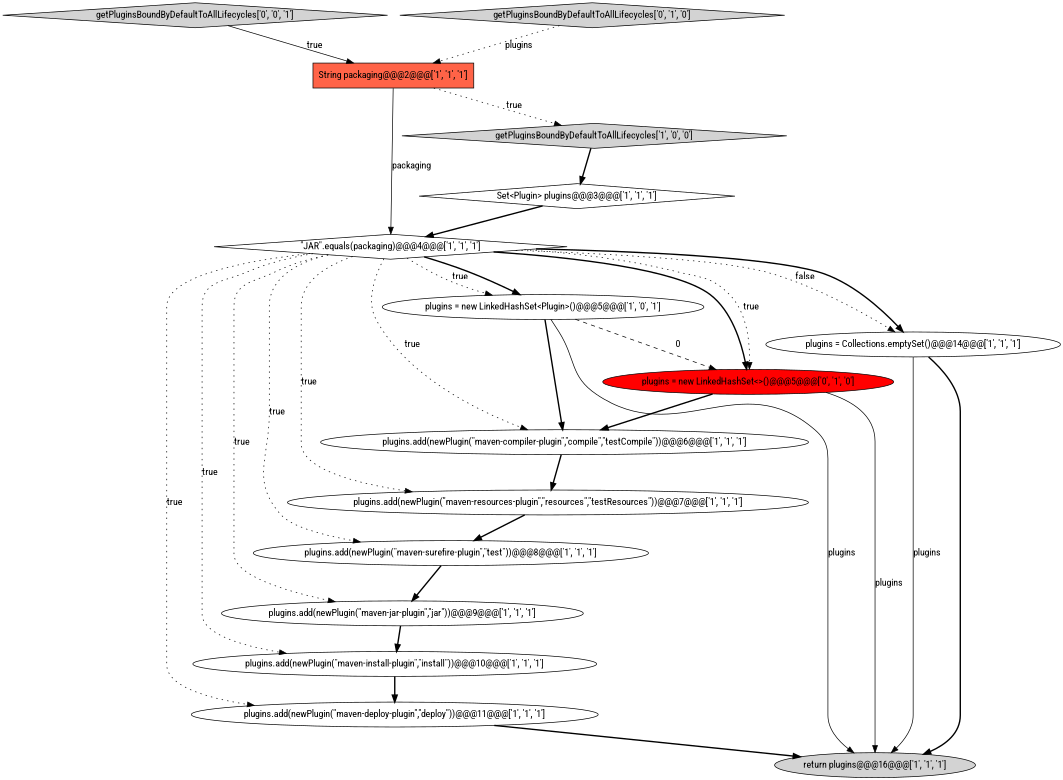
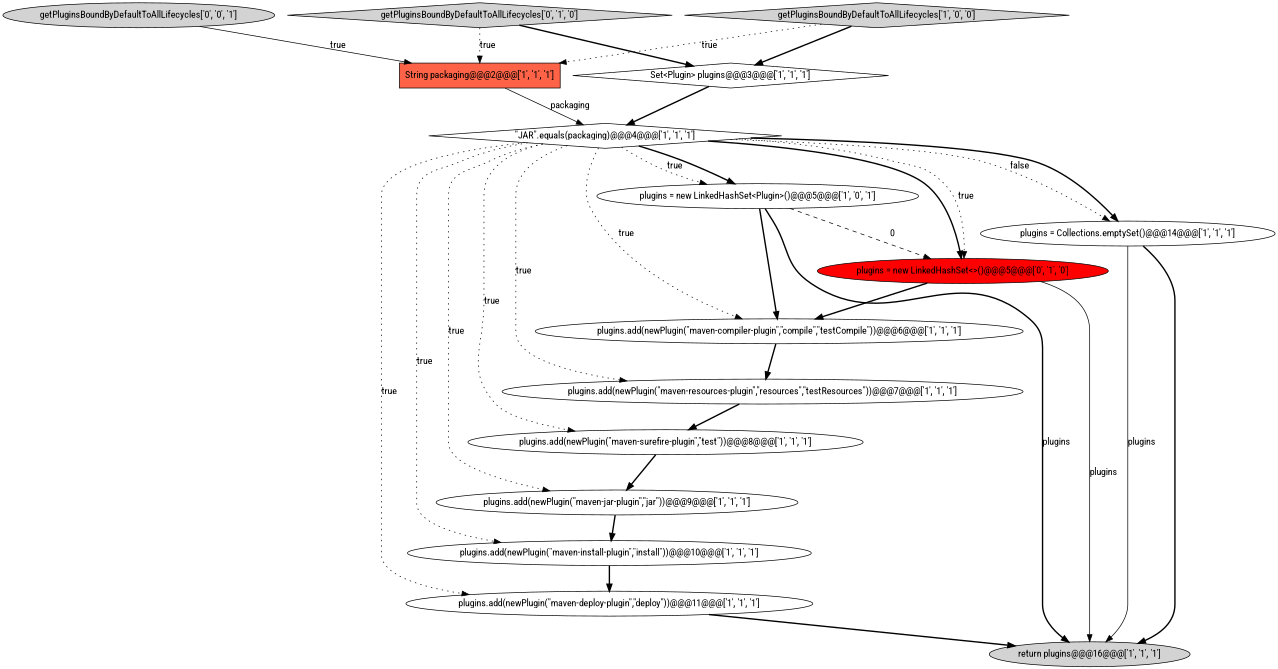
(195, 15) -> (139, 15)
(519, 45) -> (488, 45)
none -> (603, 45)
(494, 106) -> (694, 43)
(819, 434) -> (1034, 323)
